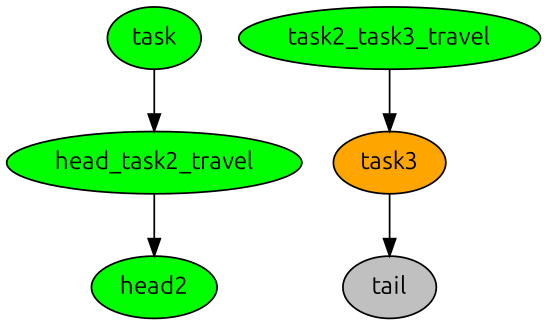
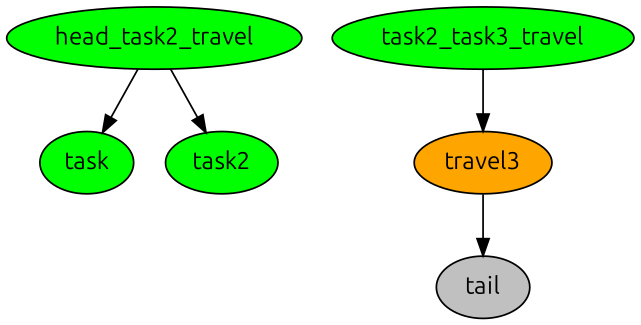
(154, 92) -> (124, 93)
(390, 163) -> (483, 163)
(154, 287) -> (222, 163)
